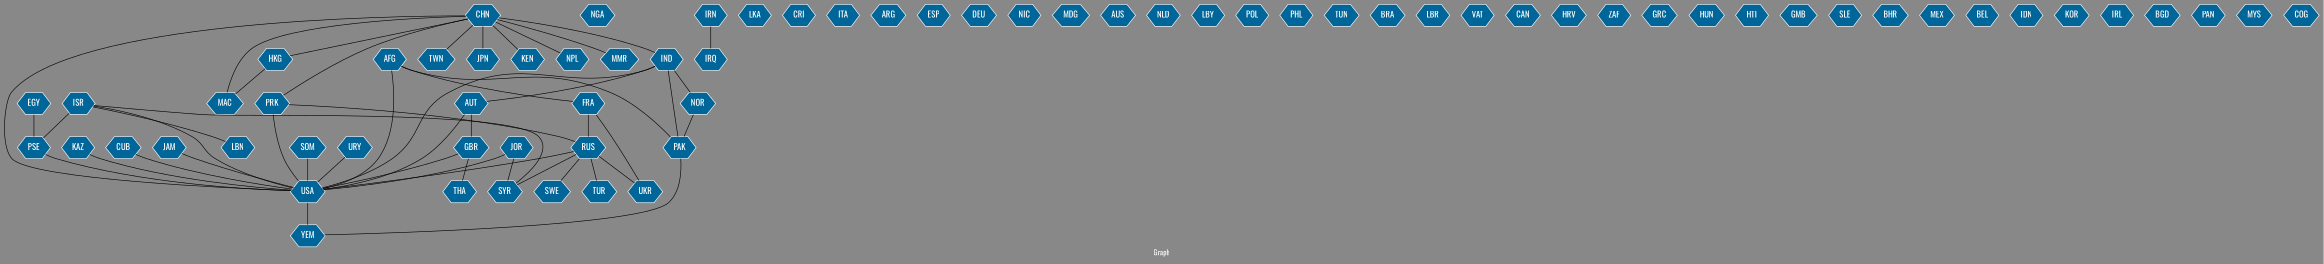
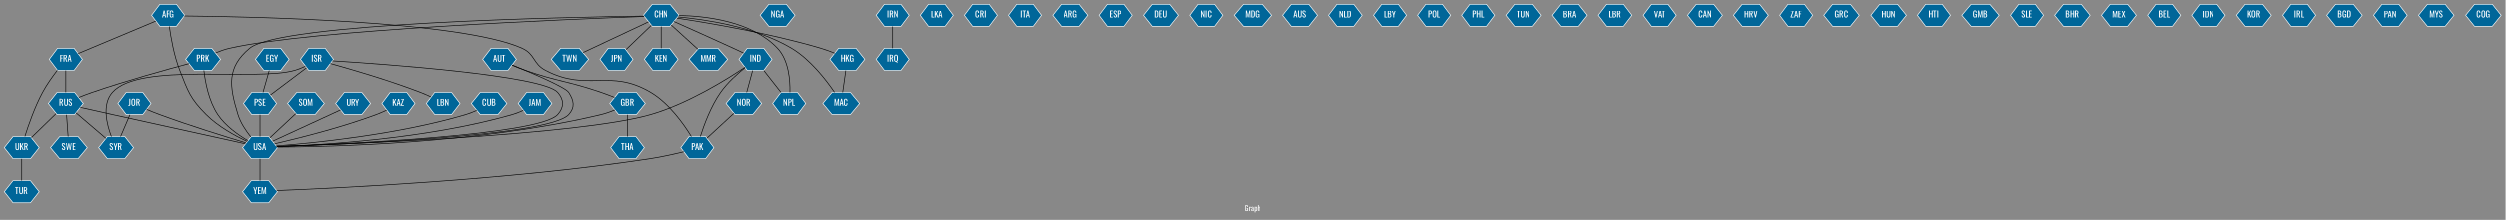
(572, 89) -> (772, 82)
(594, 170) -> (22, 170)
